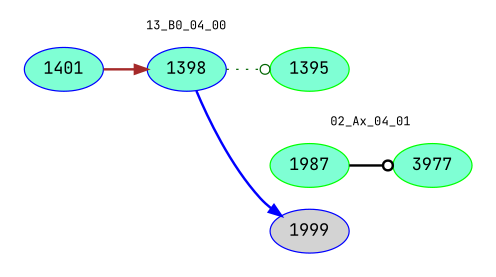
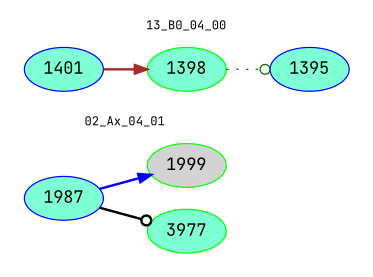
(187, 69) -> (187, 69)
(310, 69) -> (310, 69)
(228, 154) -> (119, 183)
(310, 165) -> (64, 198)
(310, 231) -> (187, 165)
